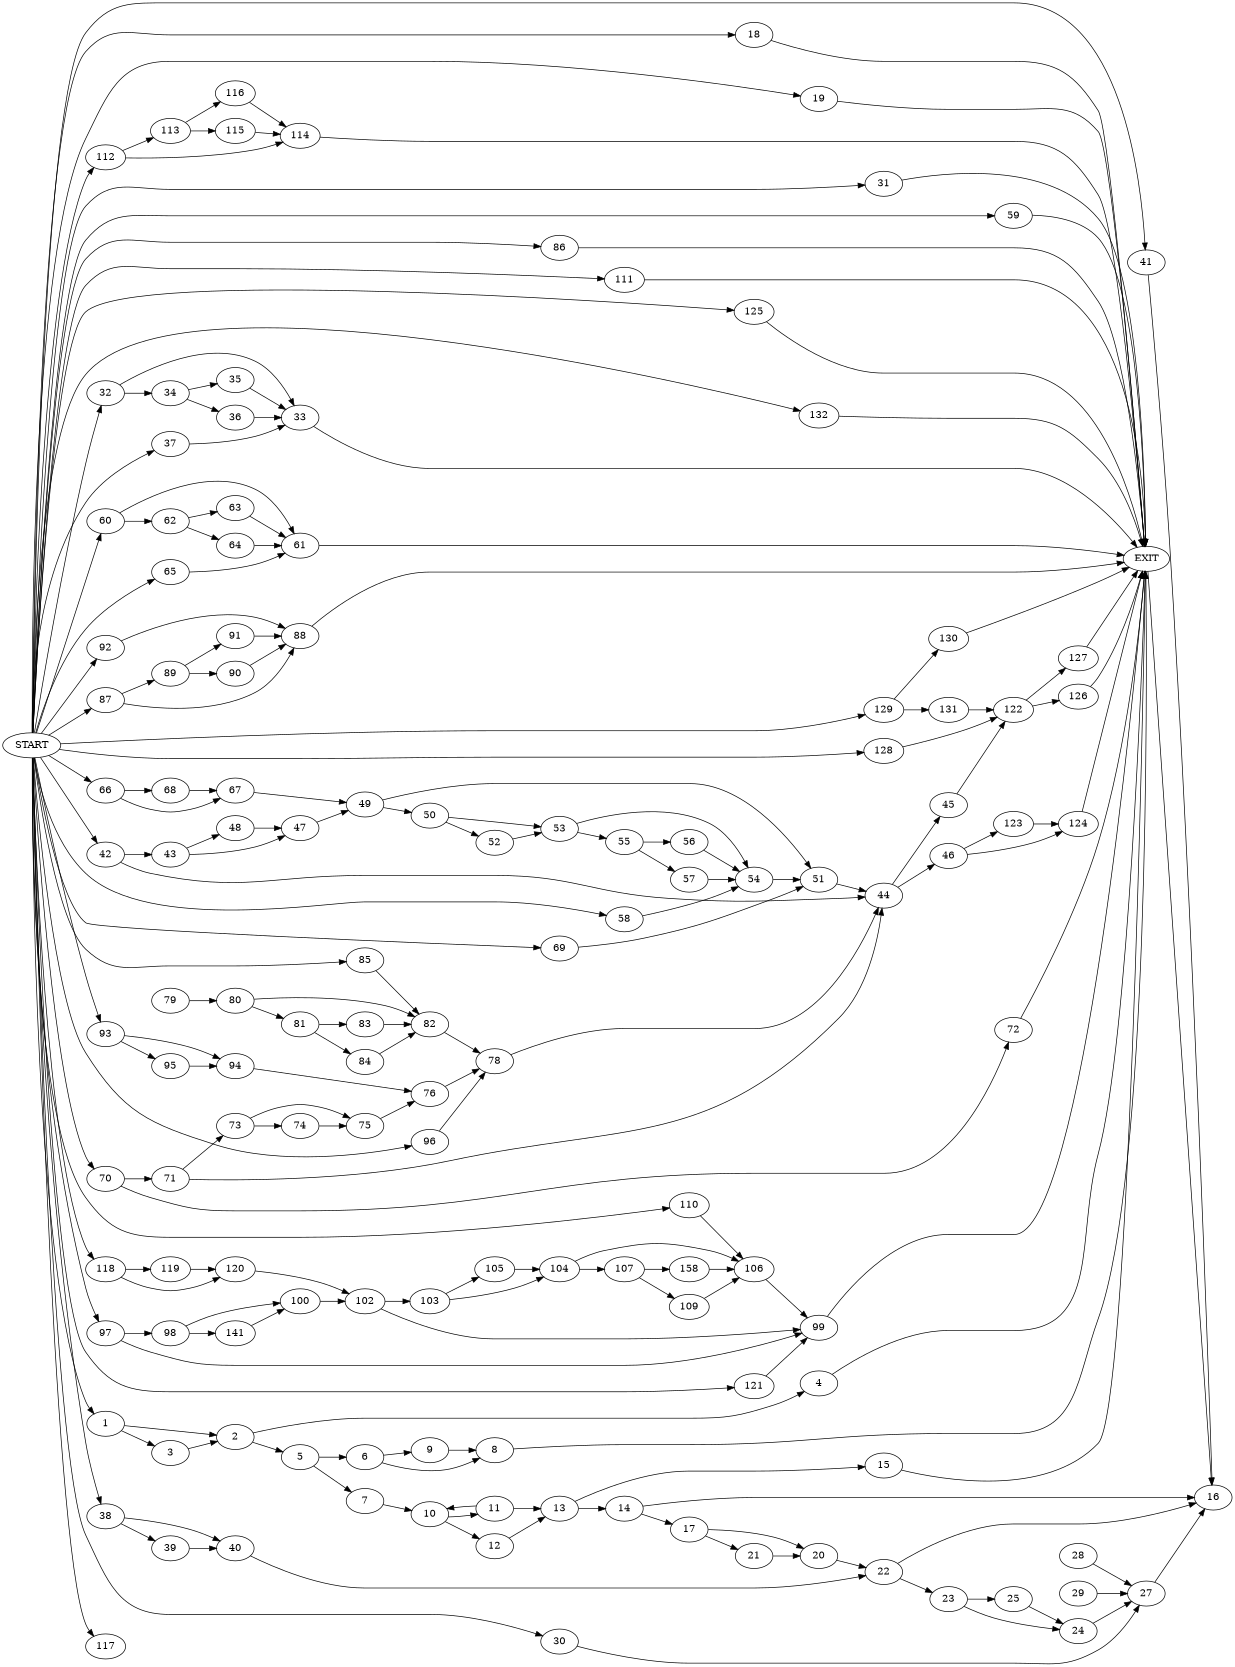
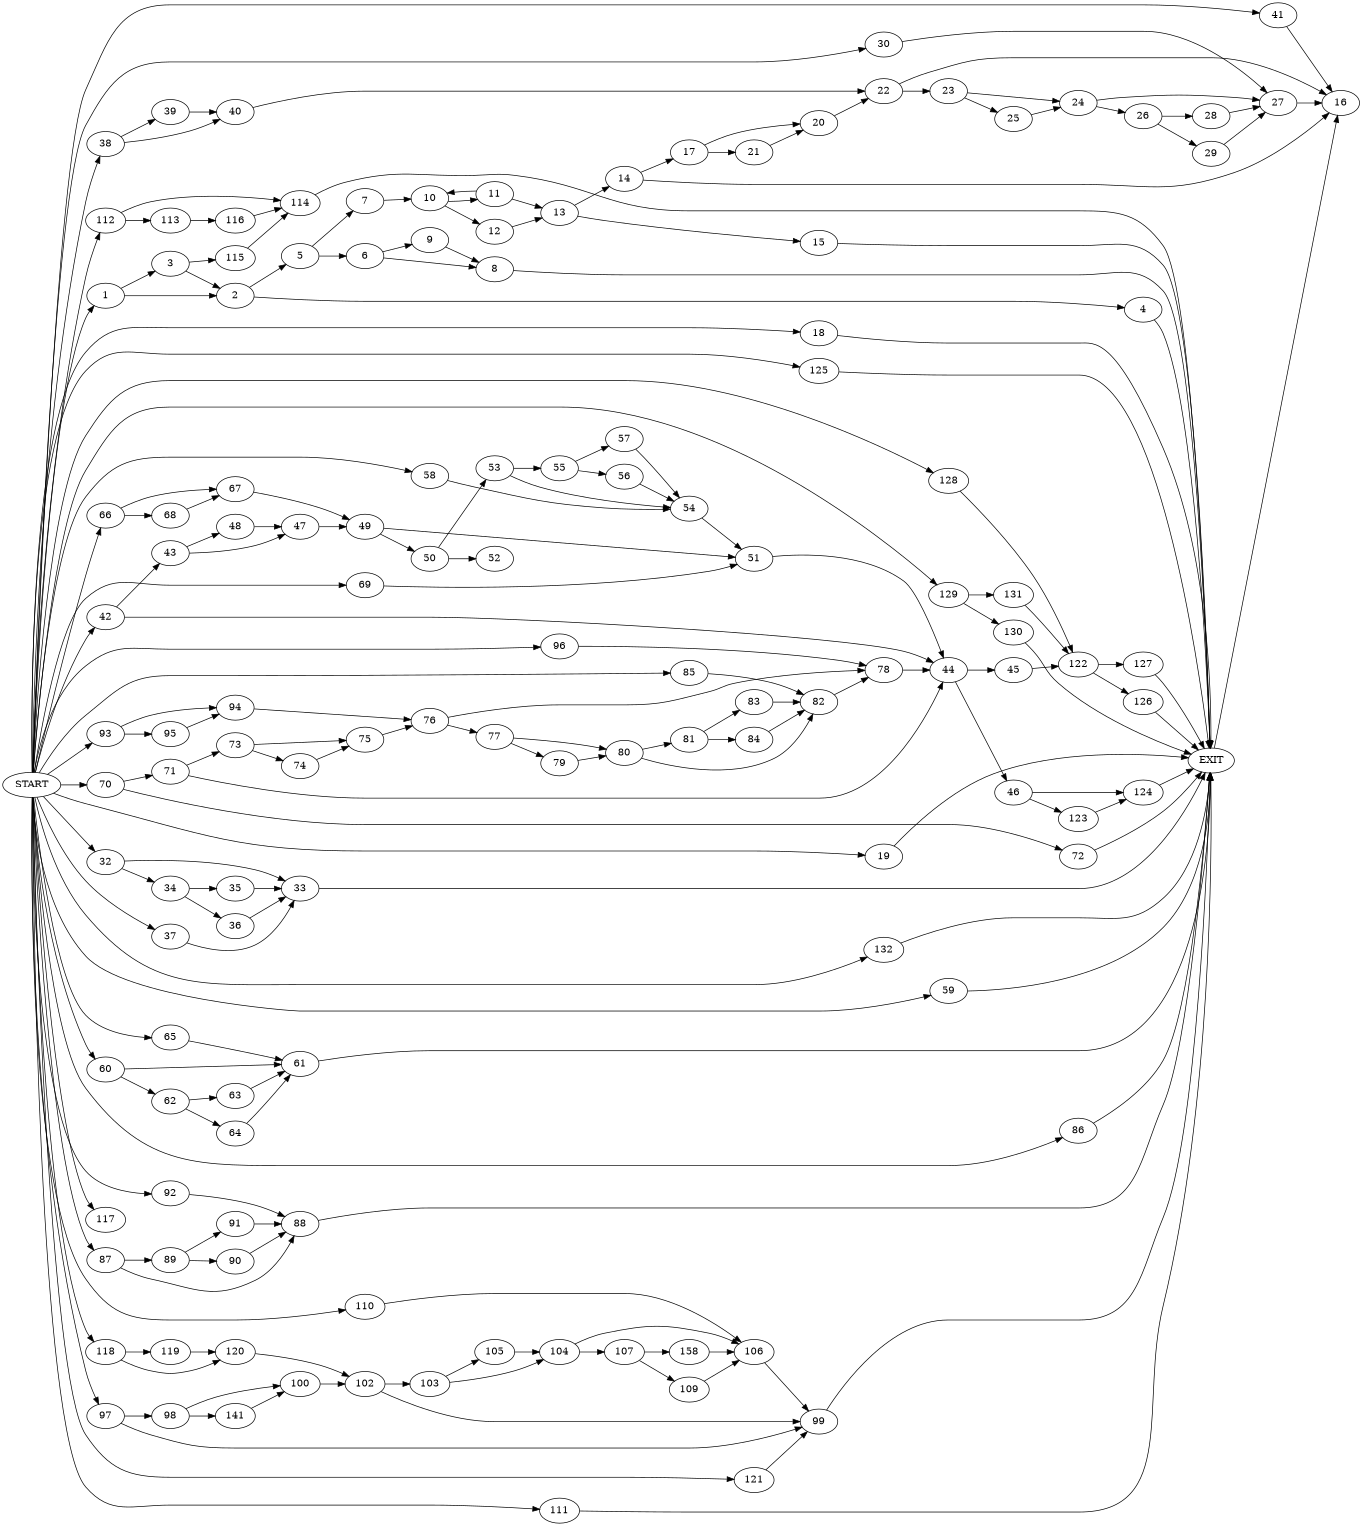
none -> (1143, 116)
(199, 131) -> (199, 261)
(884, 184) -> none
none -> (495, 737)
(524, 837) -> none
